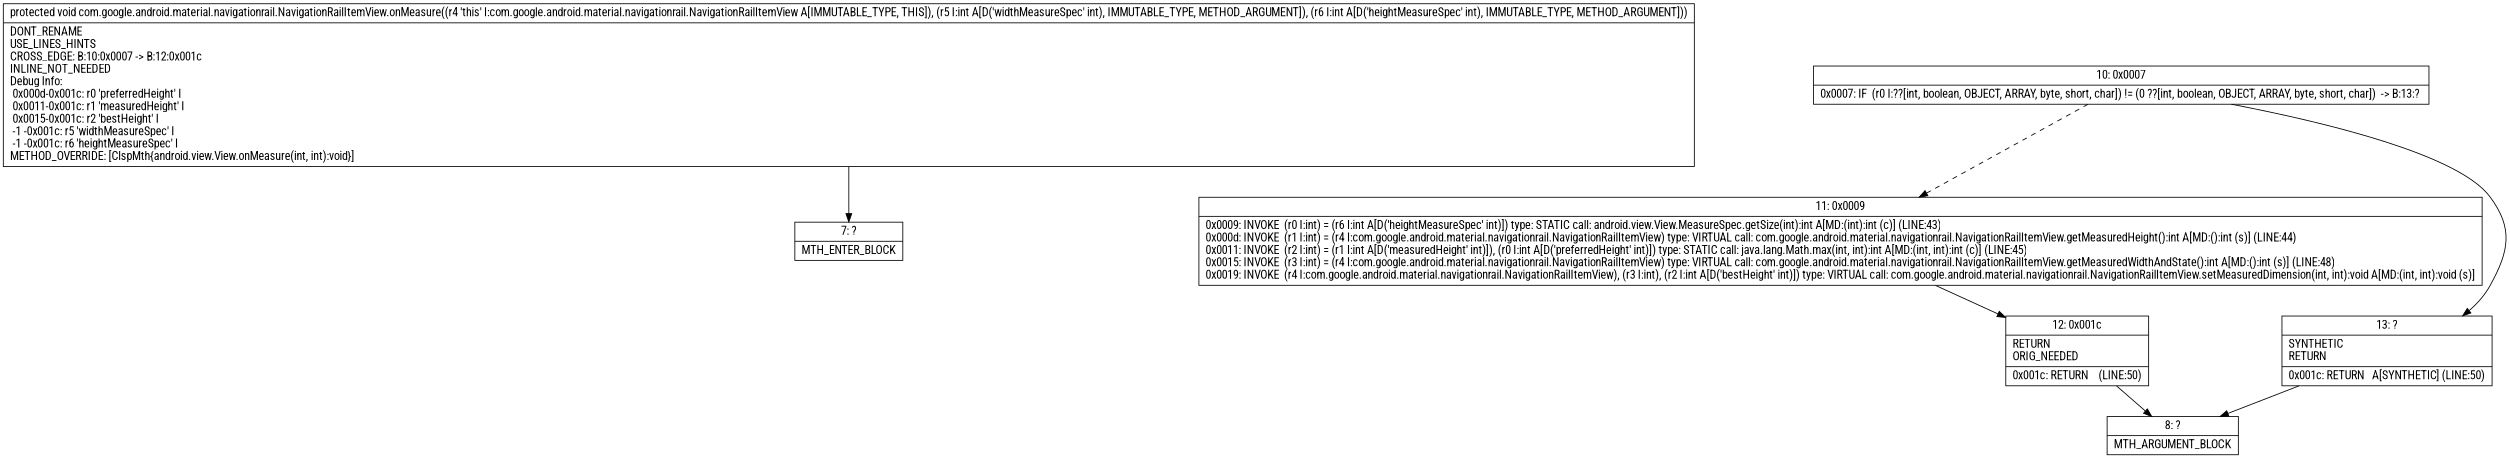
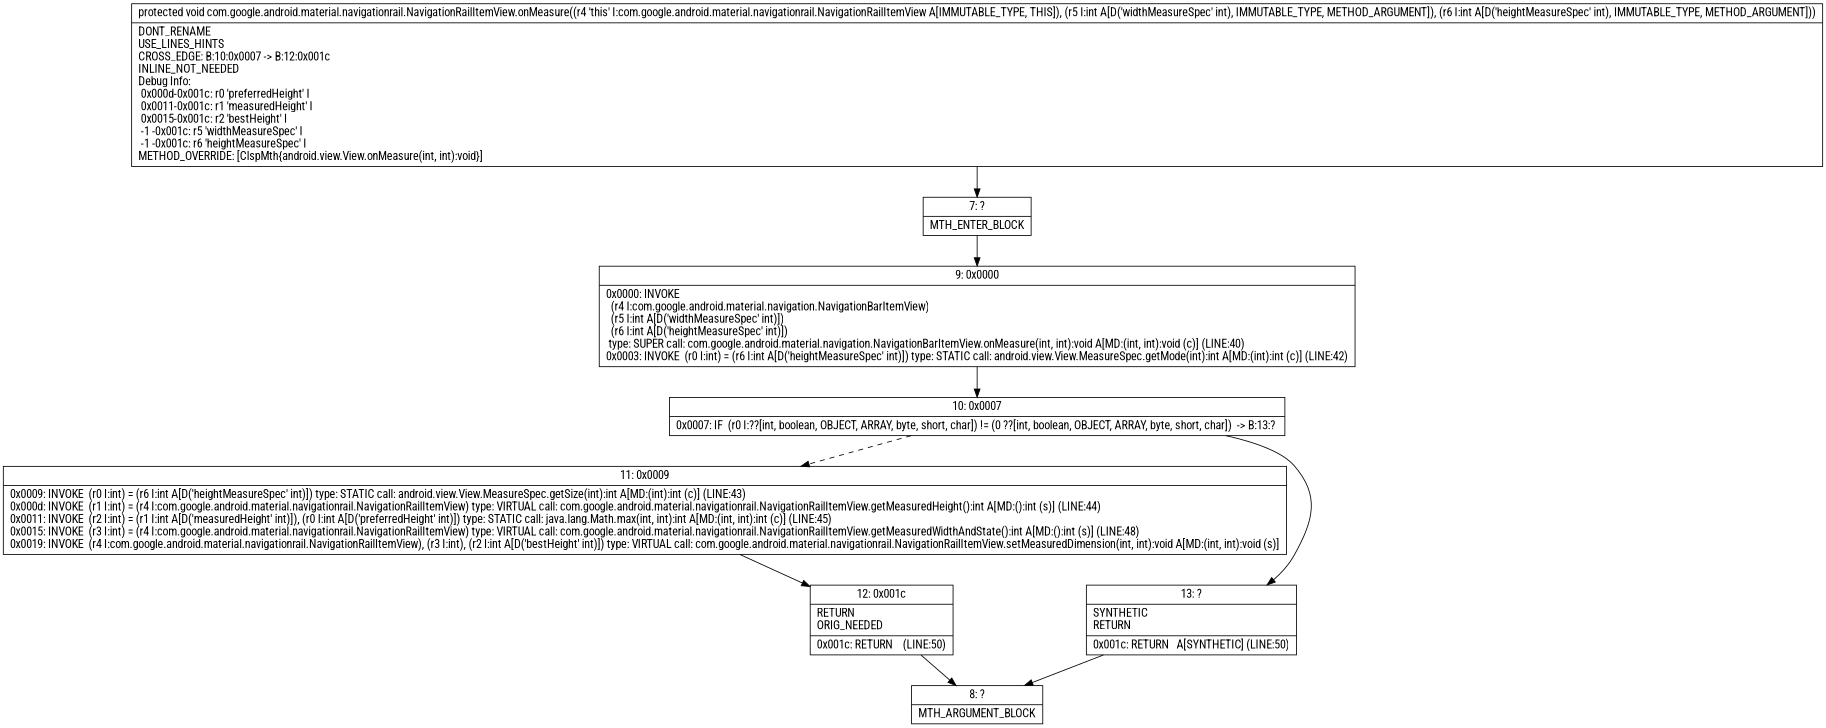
none -> (977, 316)
